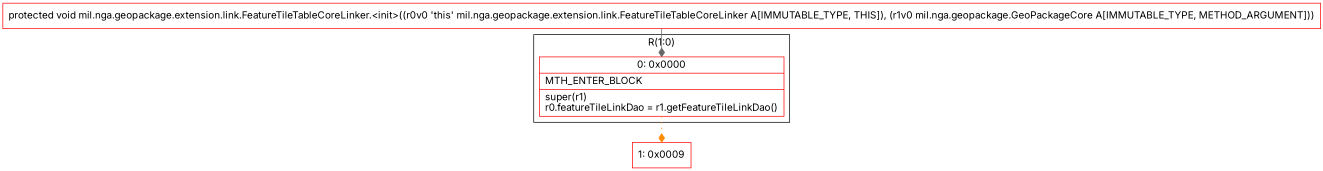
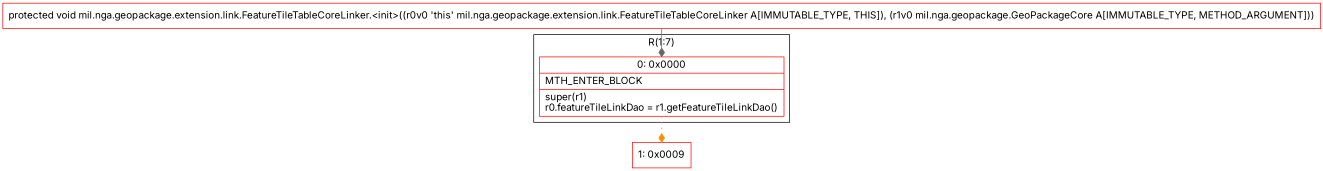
(662, 43) -> (662, 43)
